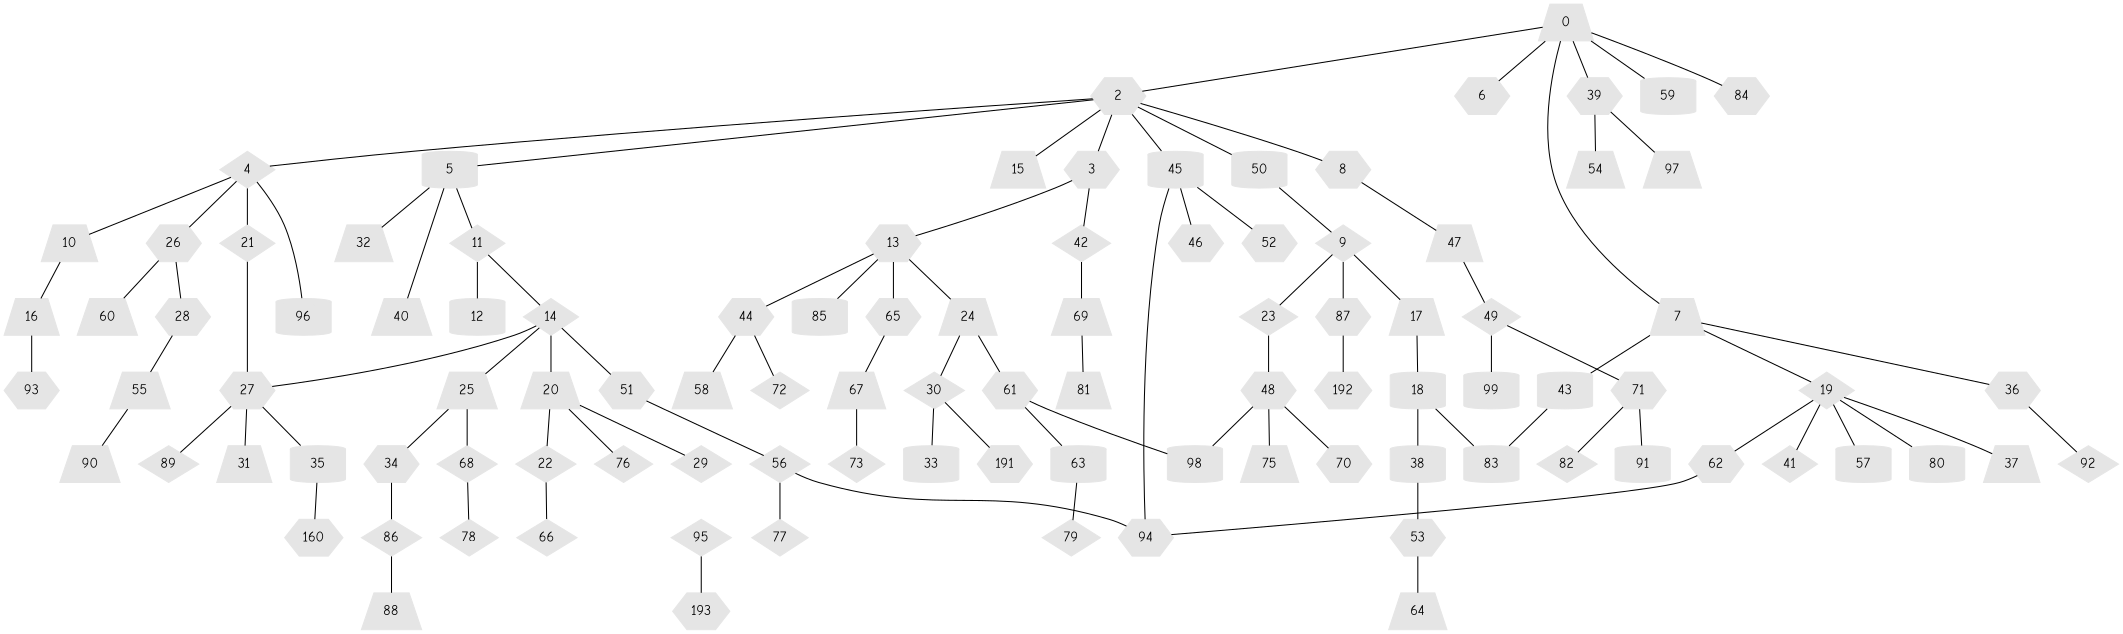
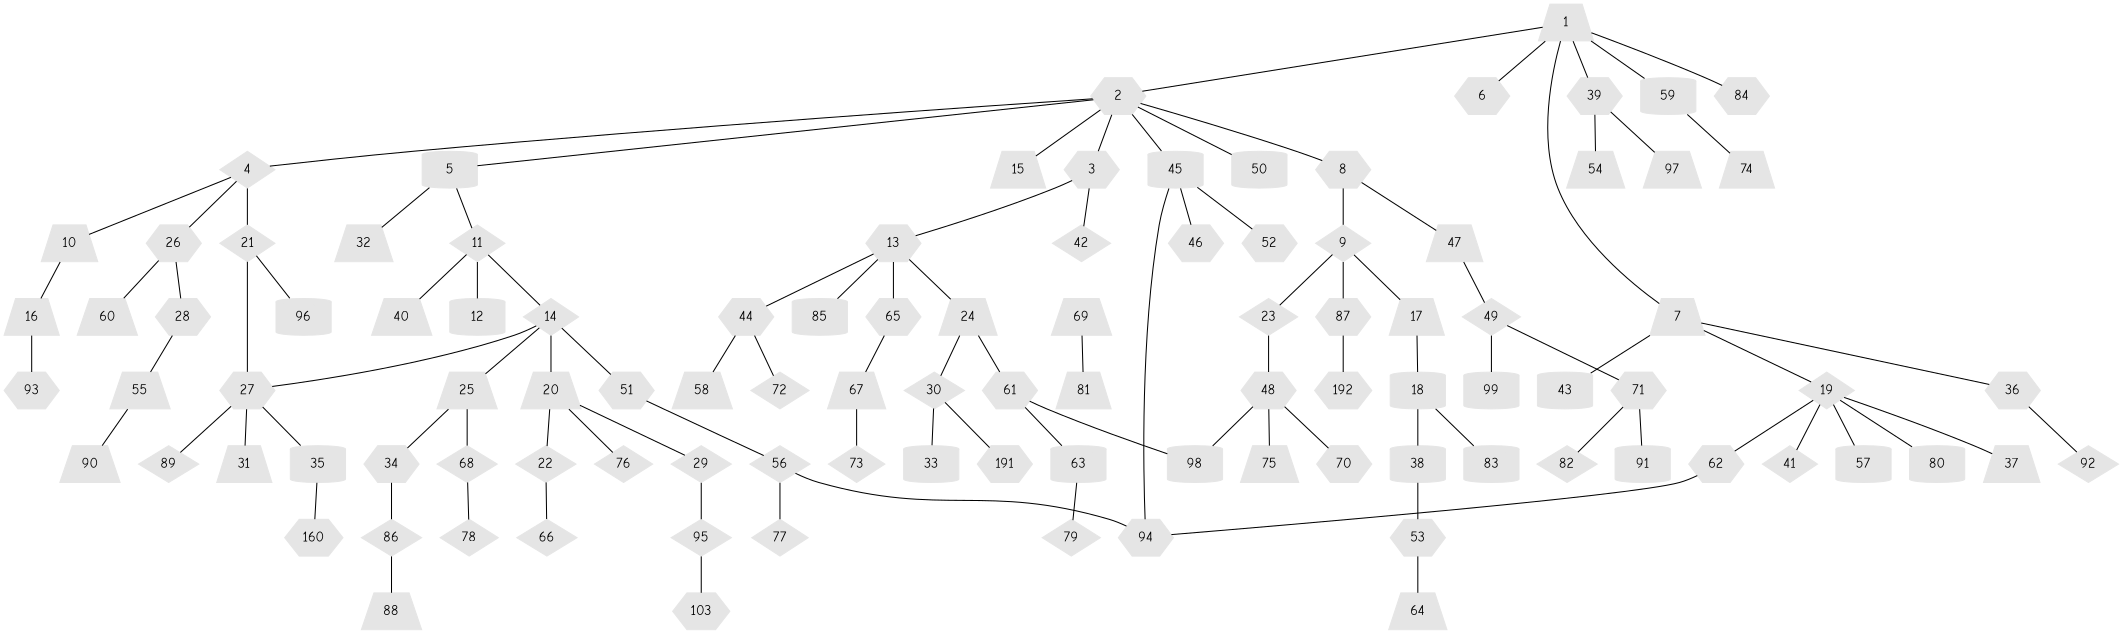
(1566, 22) -> (1566, 22)
none -> (1747, 170)
(1305, 210) -> (1343, 207)
(289, 236) -> (273, 277)
(426, 243) -> (443, 277)
(1082, 280) -> none
(1528, 427) -> none
none -> (701, 501)
(701, 611) -> (701, 611)
